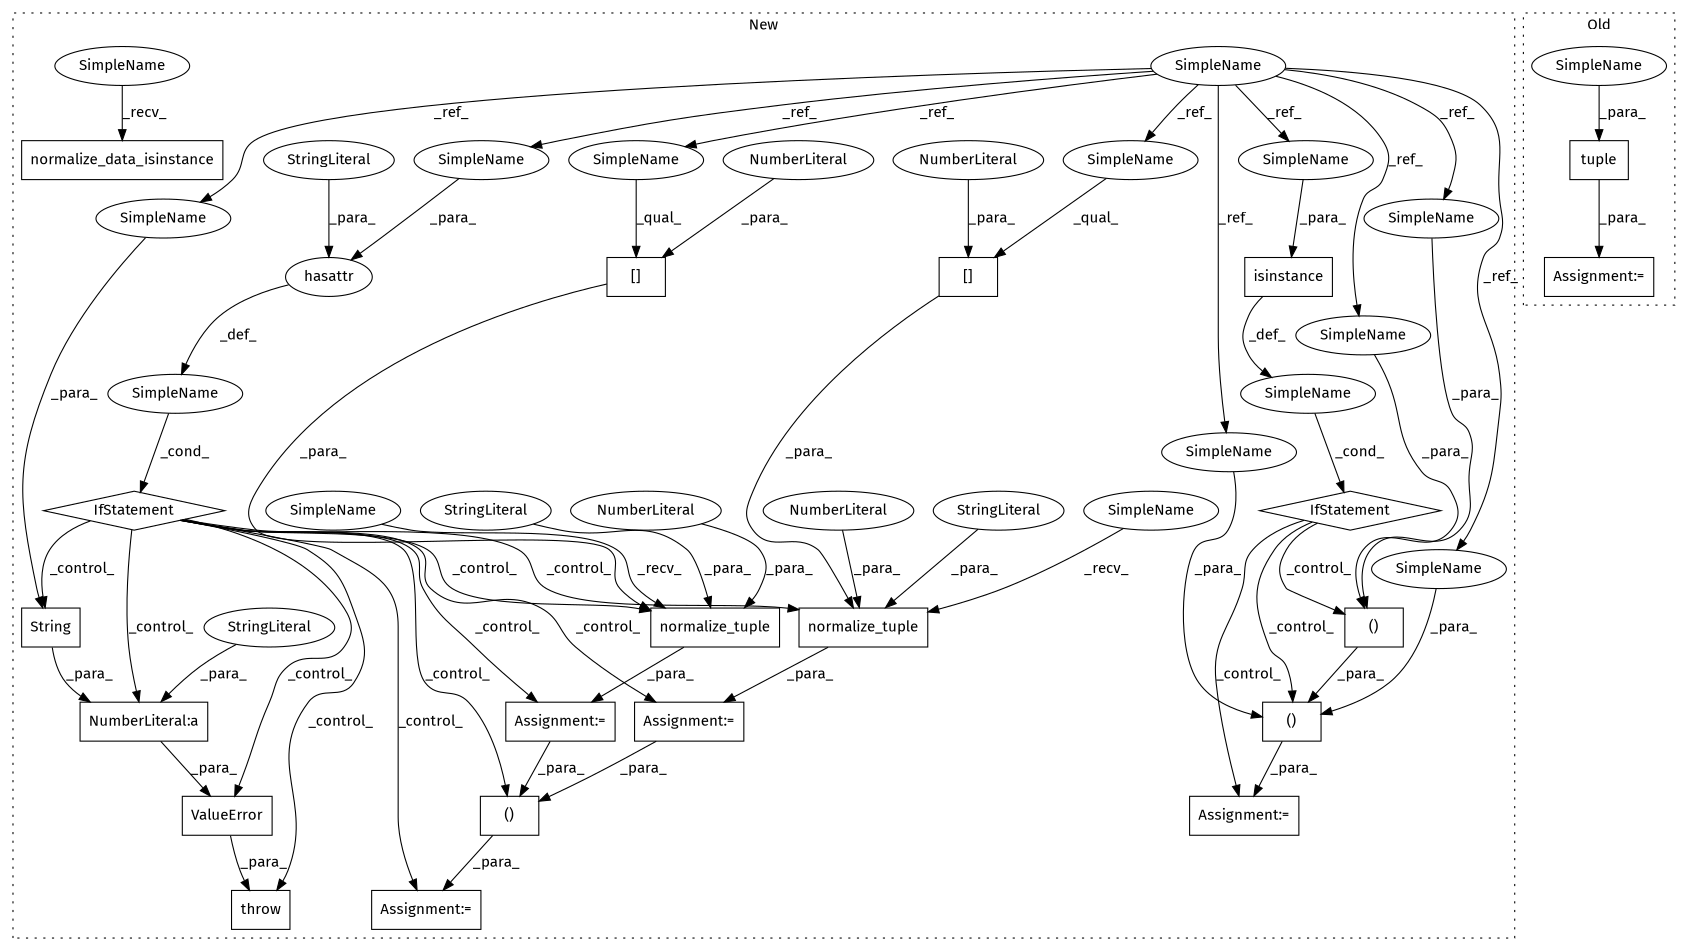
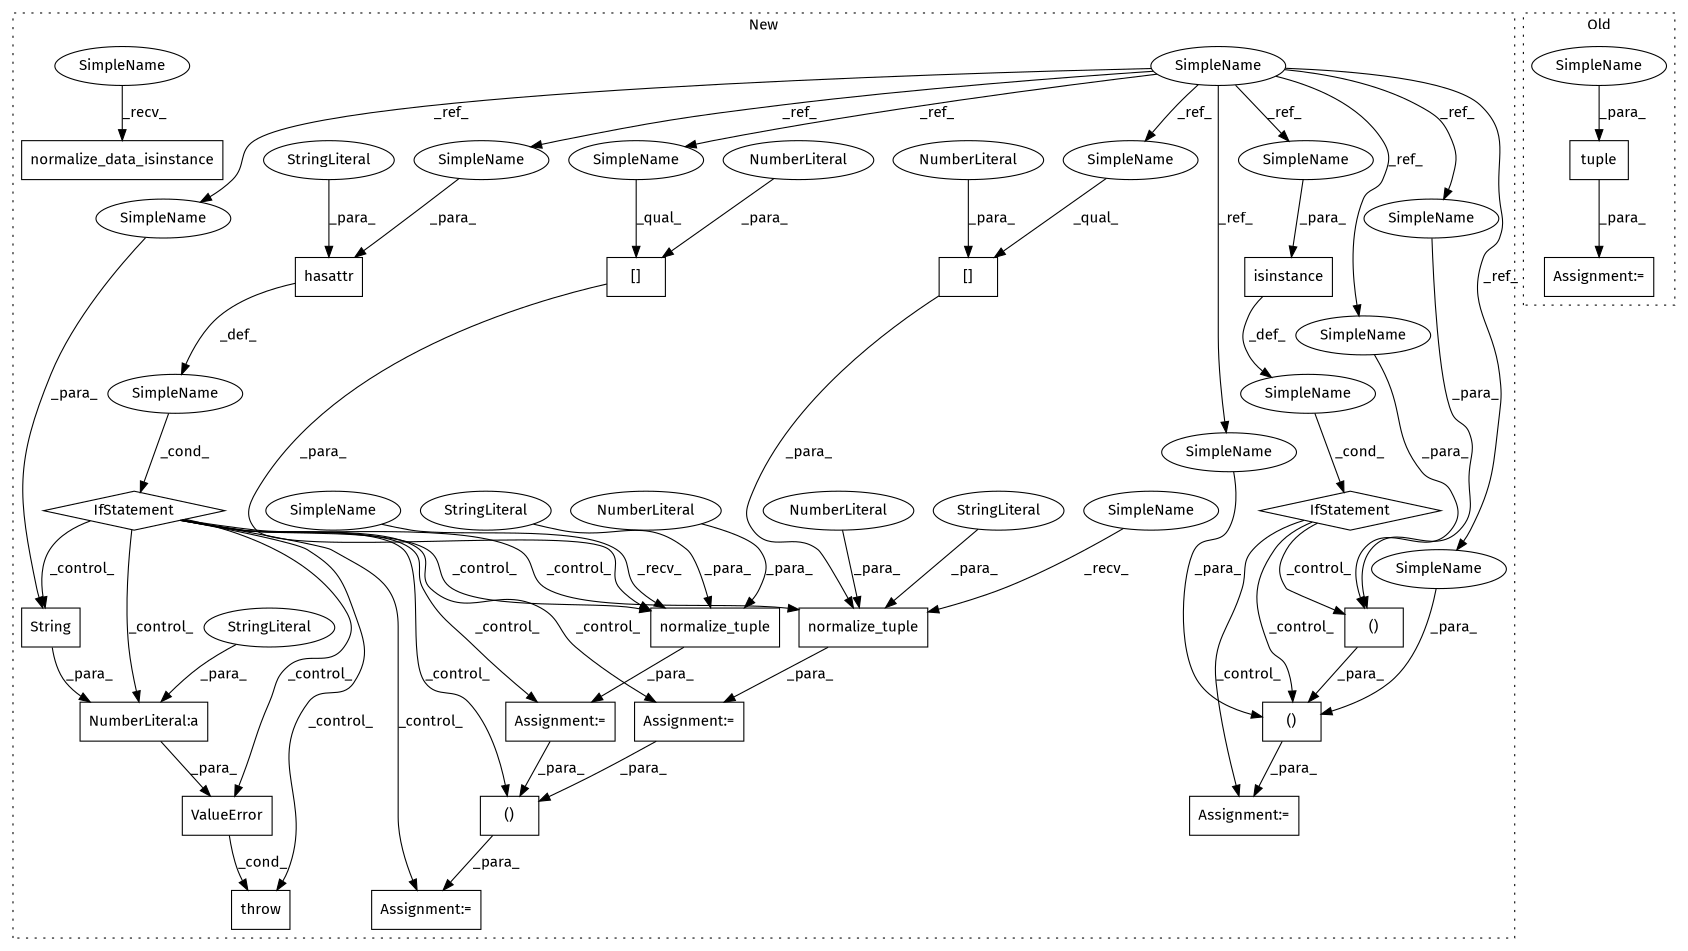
(329, 277) -> (329, 277)
(264, 863) -> (263, 863)
